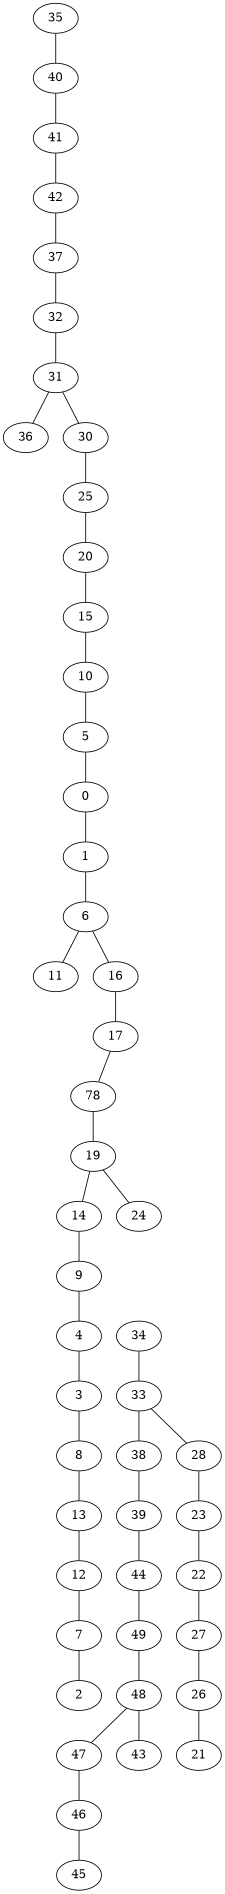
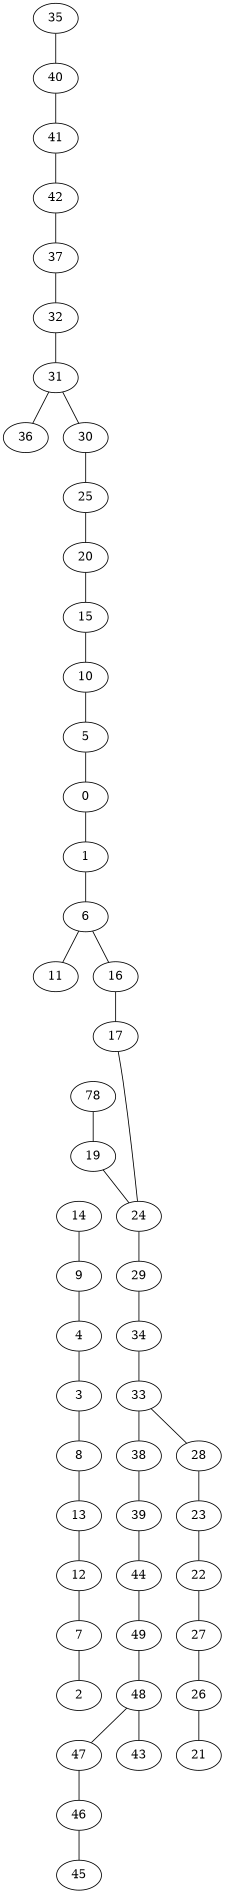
(104, 1066) -> (129, 1126)
(86, 1186) -> none
none -> (139, 1276)
